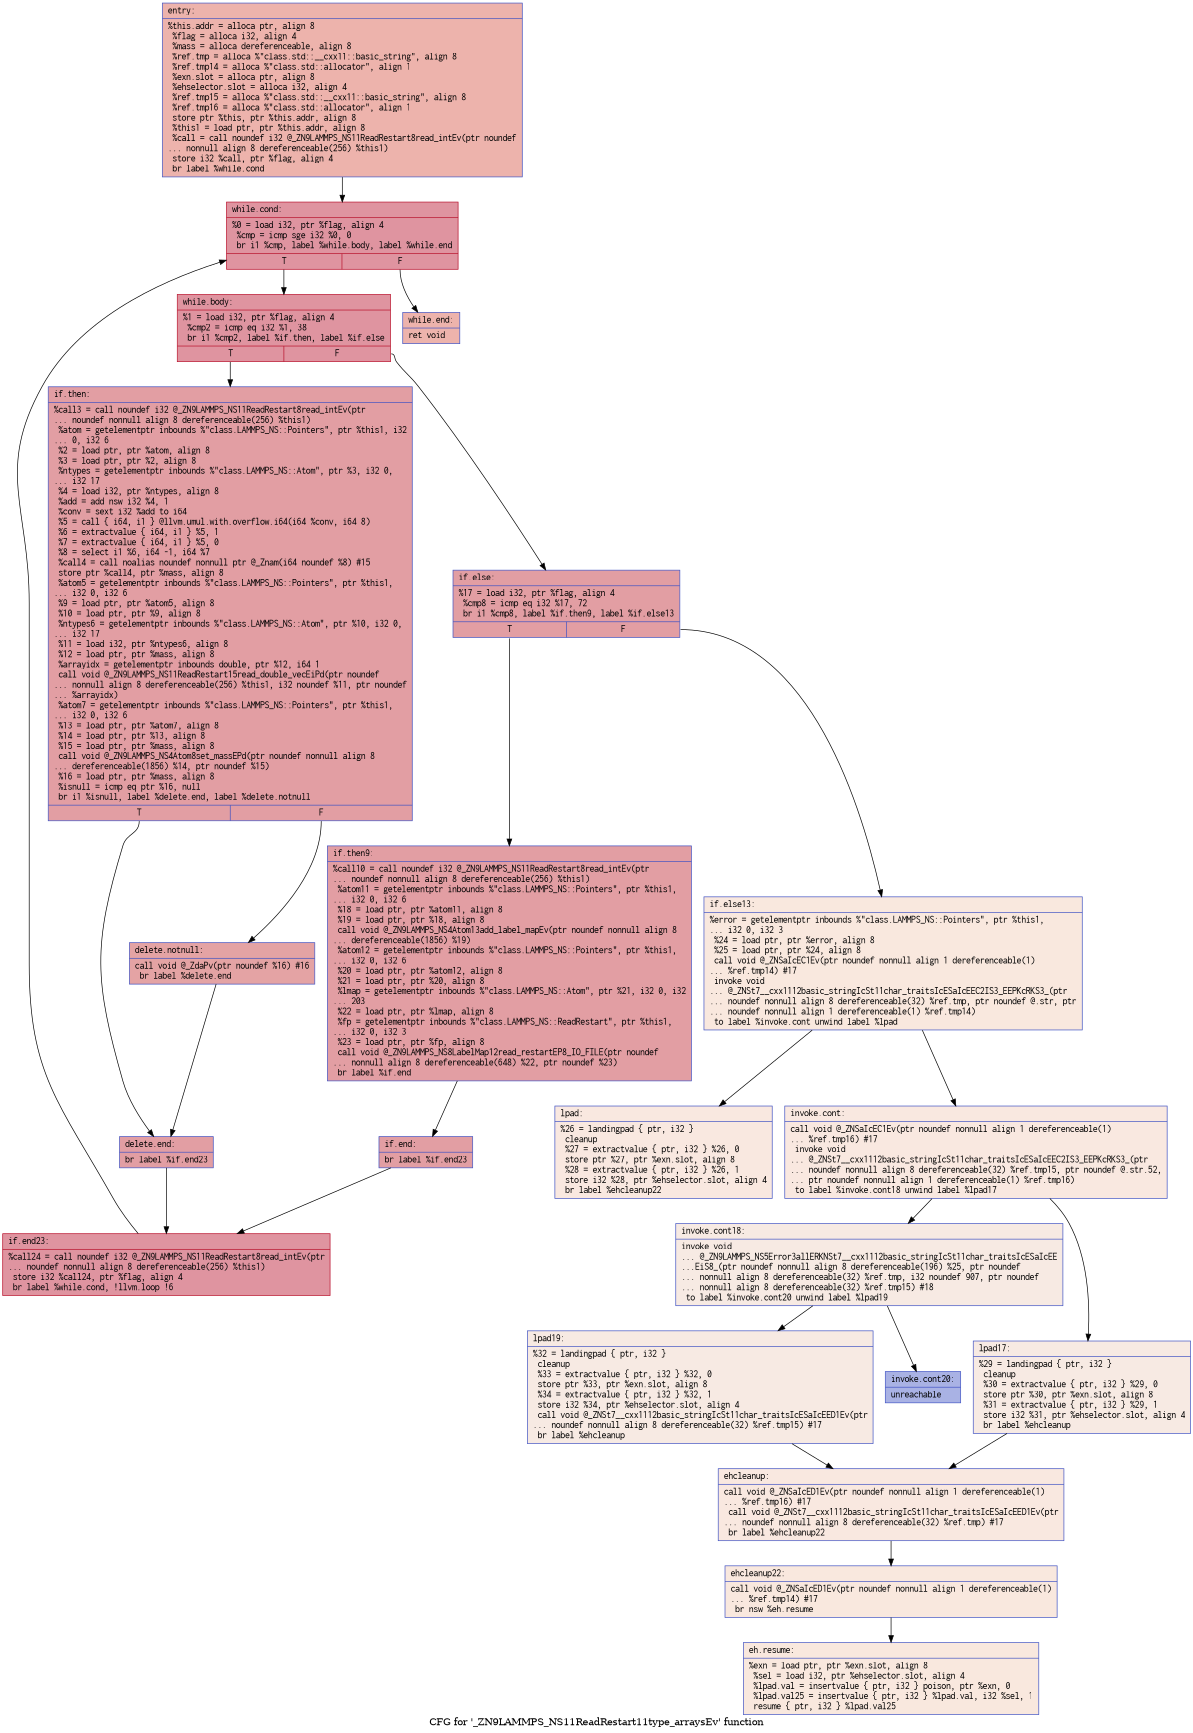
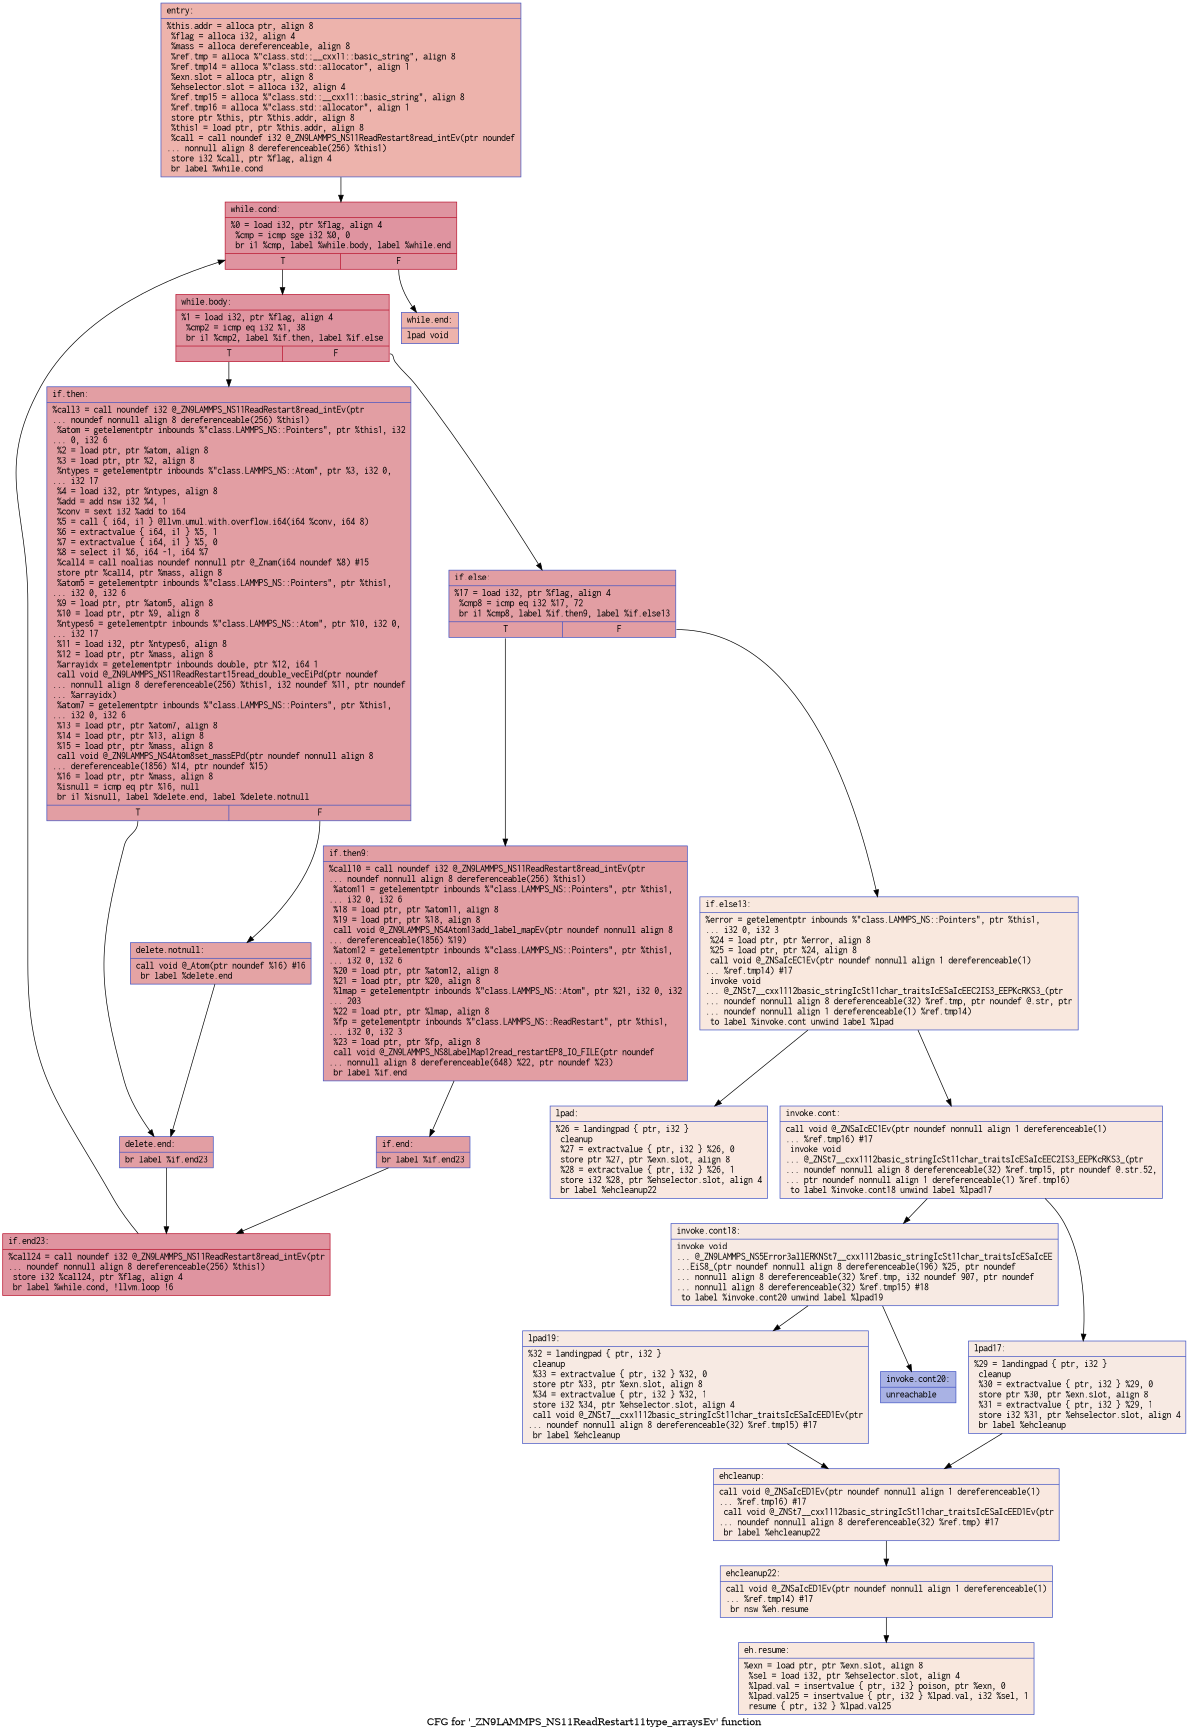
(427, 336) -> (428, 336)
(222, 966) -> (221, 966)
